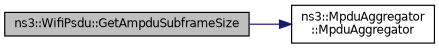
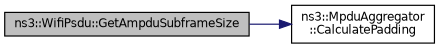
(363, 24) -> (363, 24)
